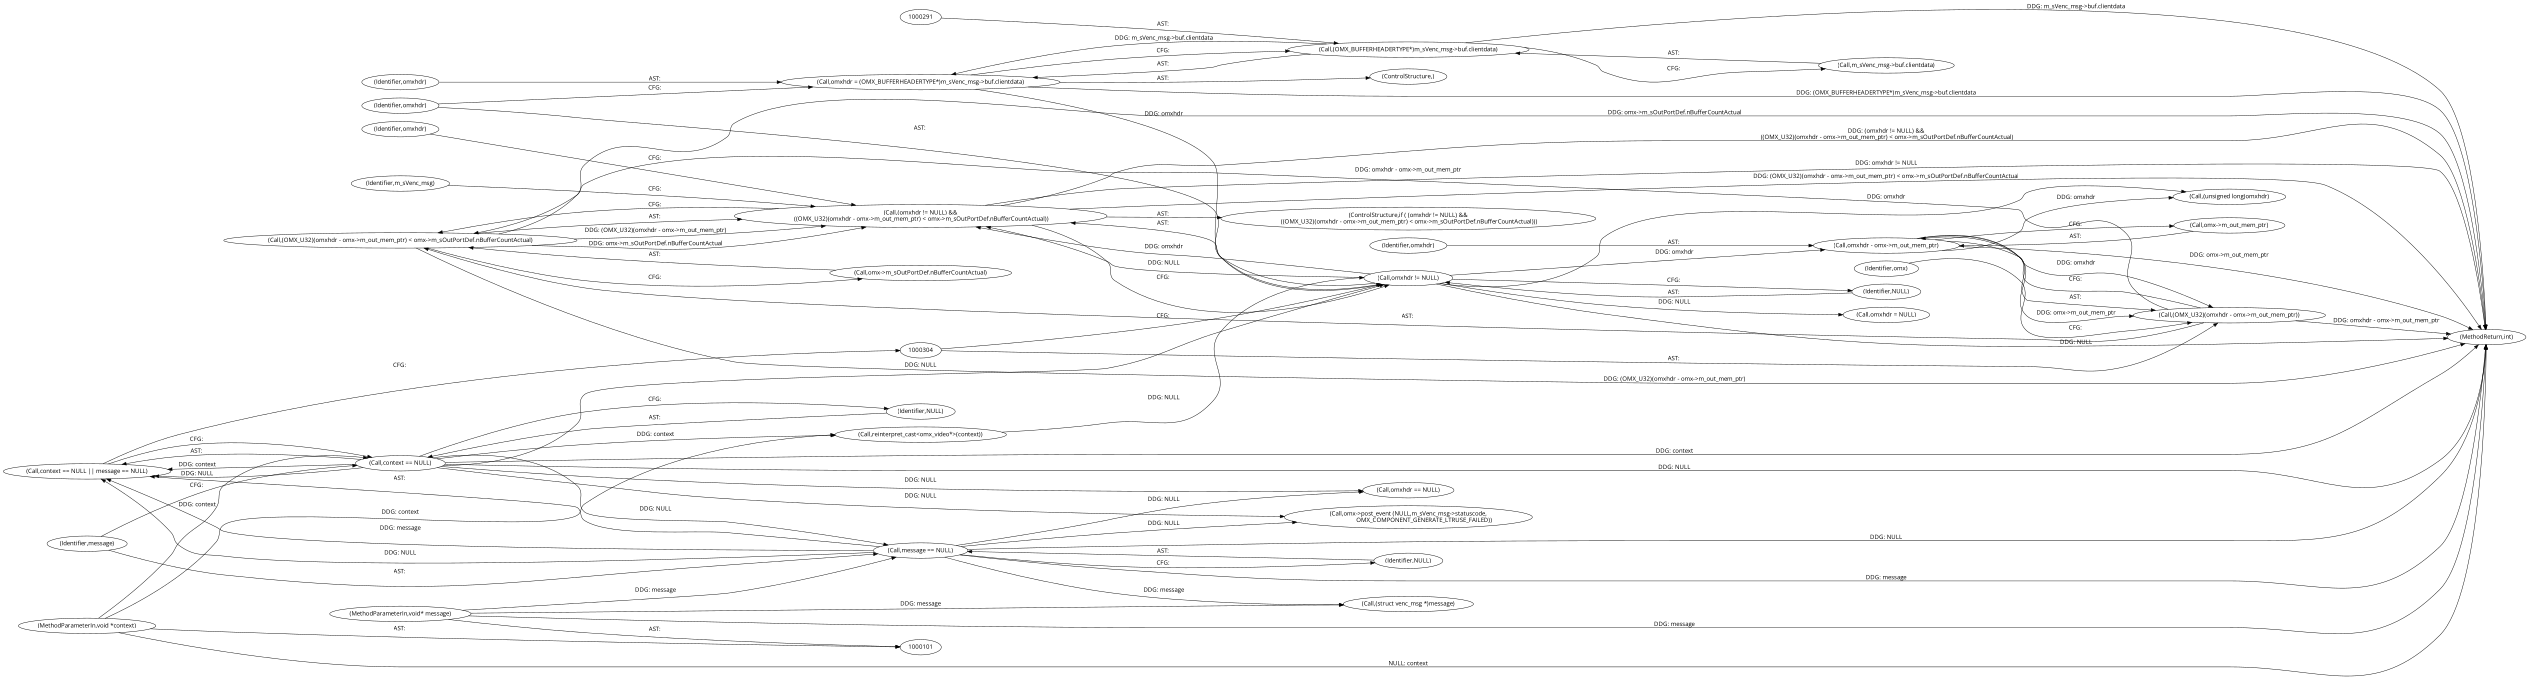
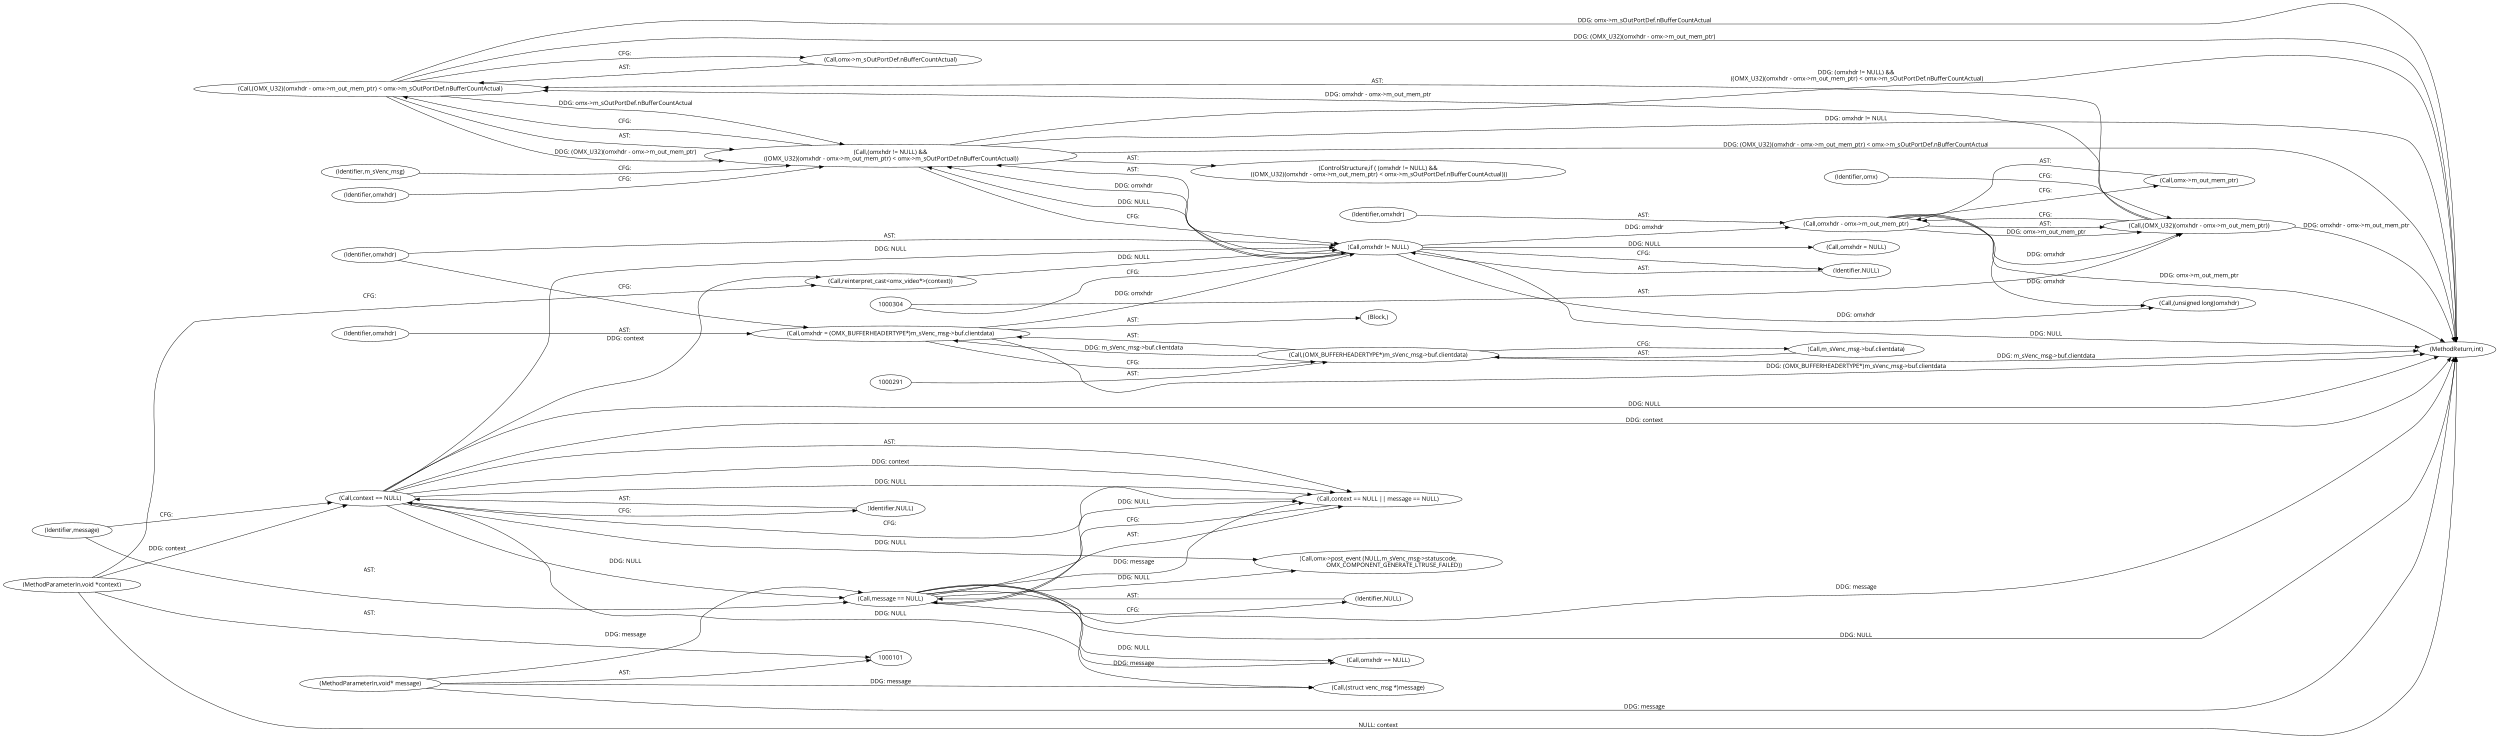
(1408, 77) -> (1378, 317)
(494, 378) -> (1117, 526)
(400, 512) -> (370, 296)
